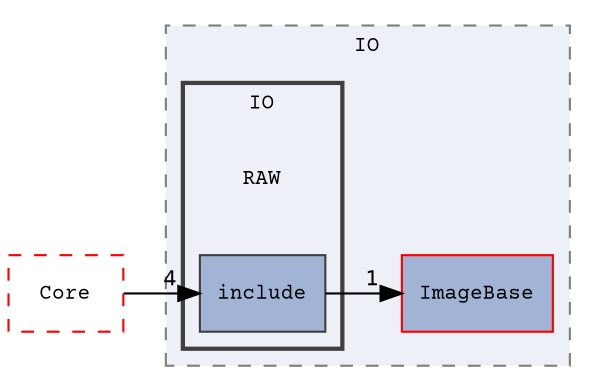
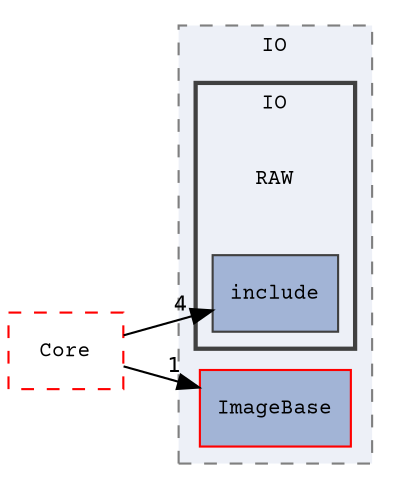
(356, 293) -> (151, 374)
